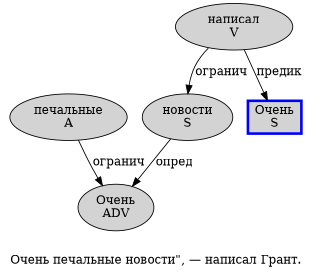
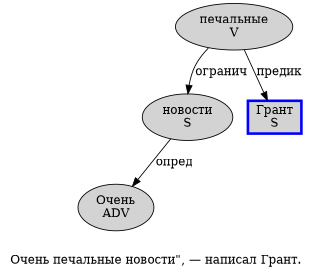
(234, 27) -> (234, 27)
(69, 117) -> none
(275, 117) -> (275, 117)
